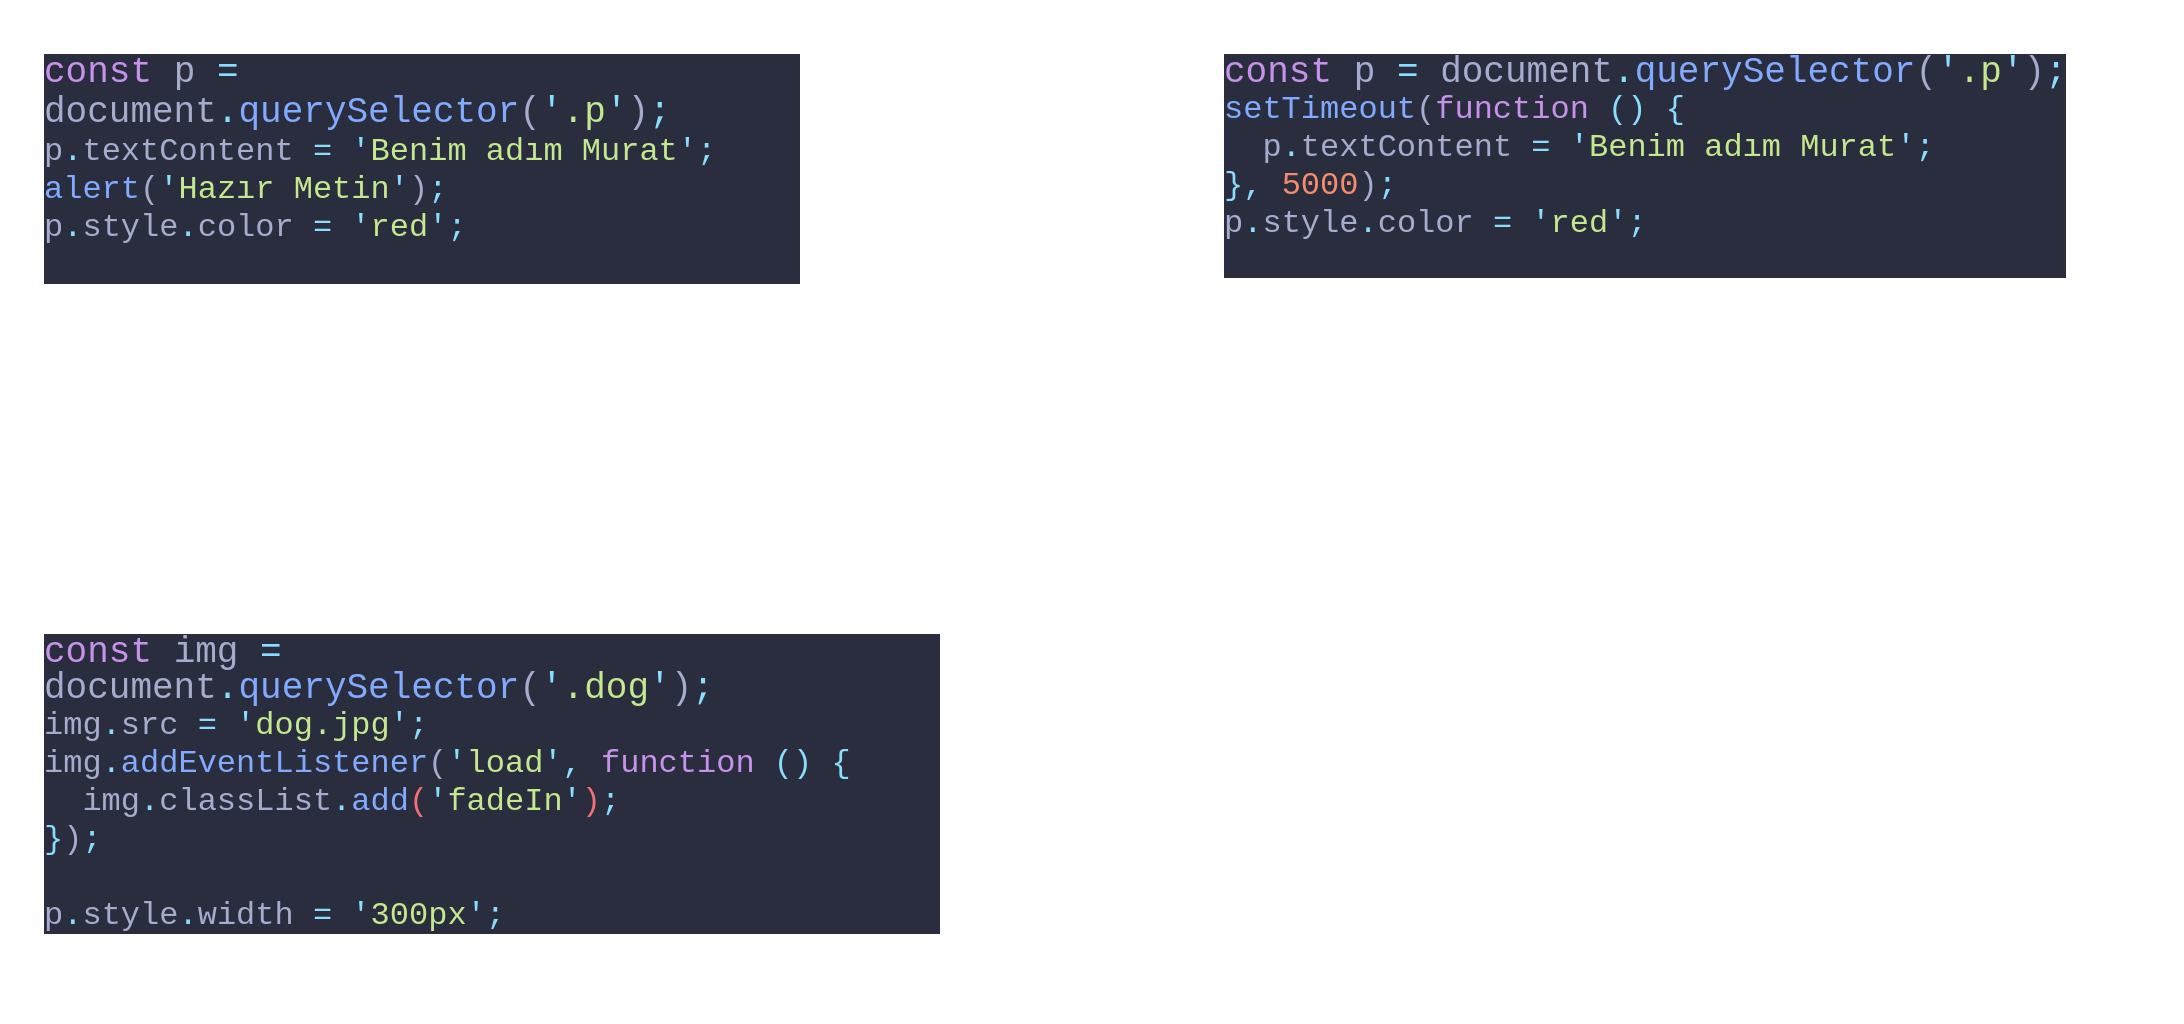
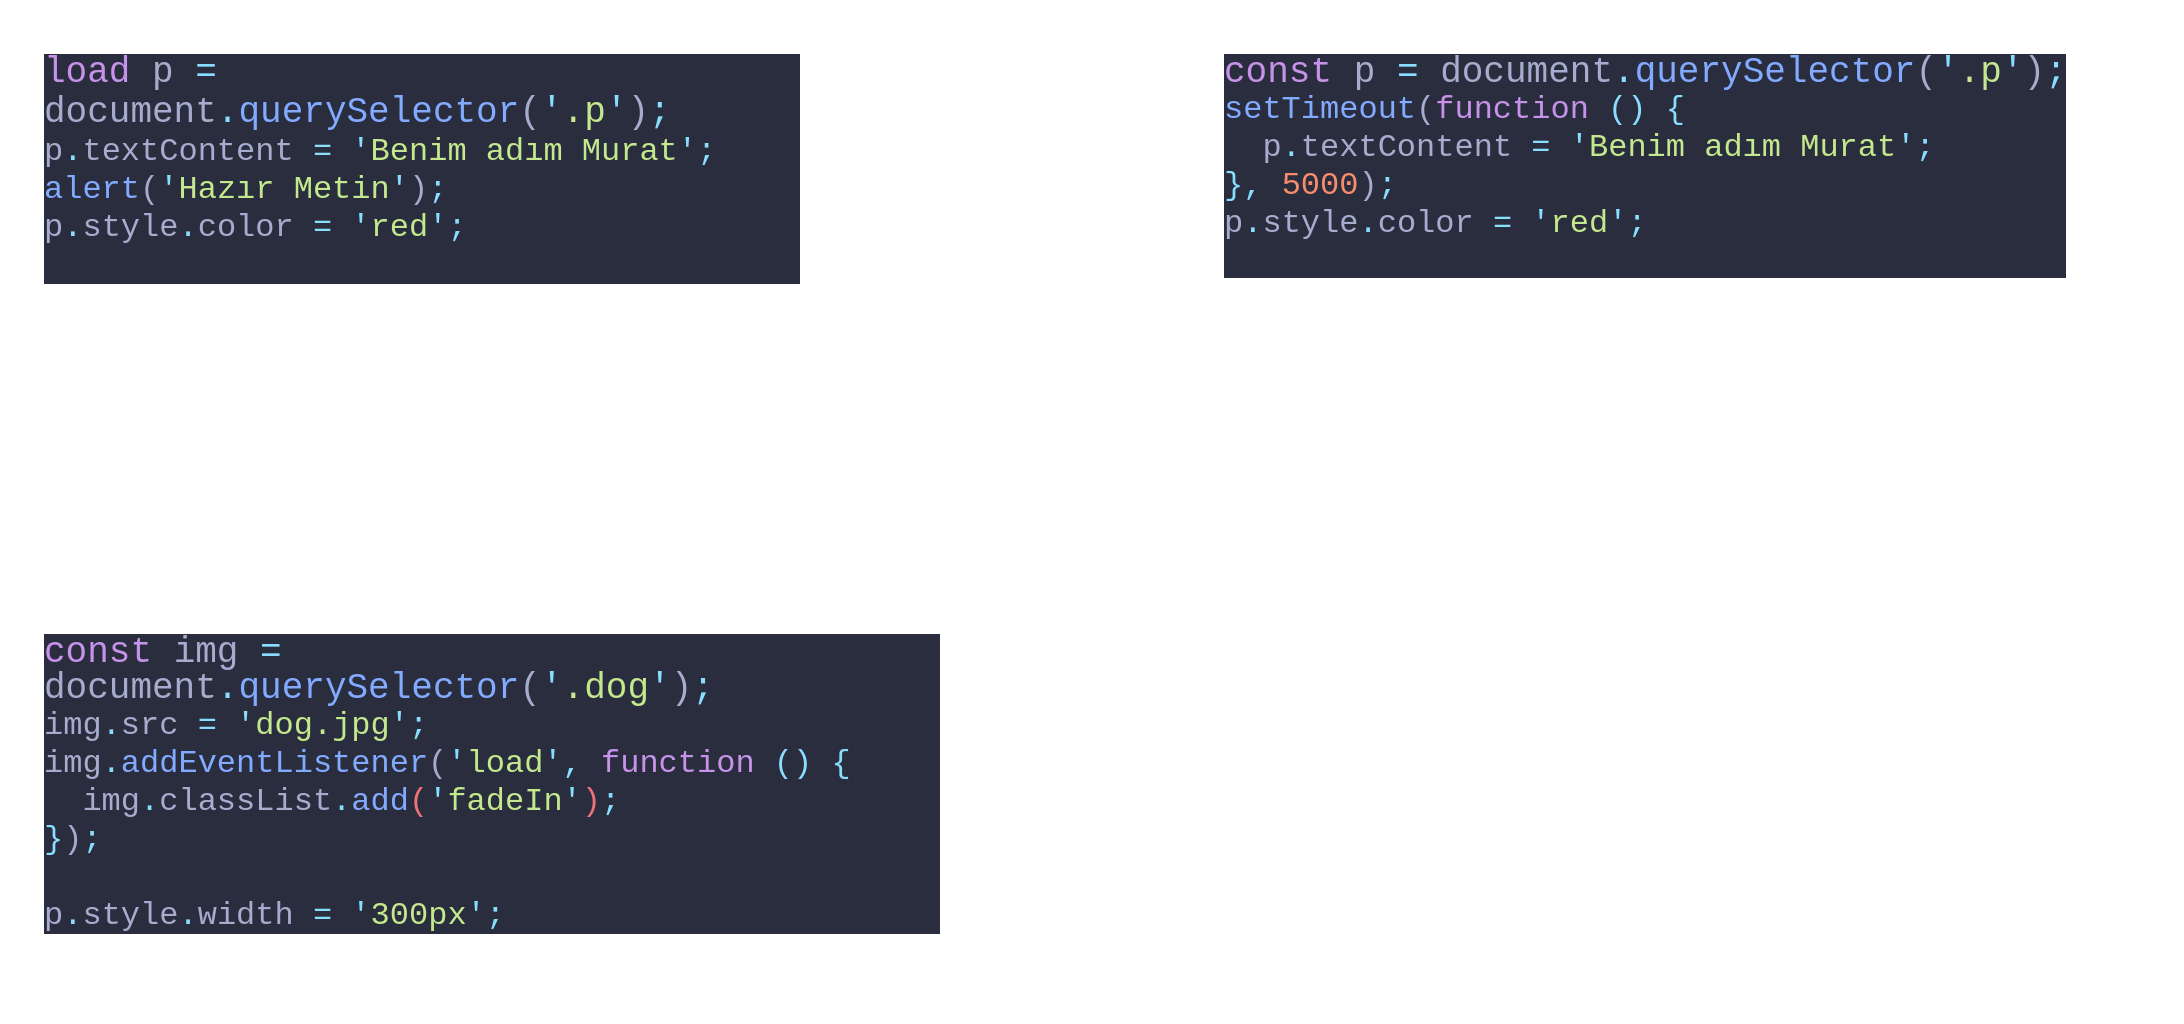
(279, 113) -> (269, 113)
